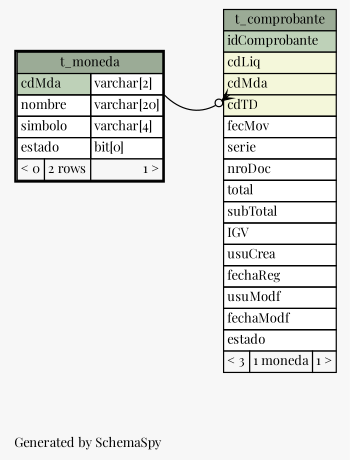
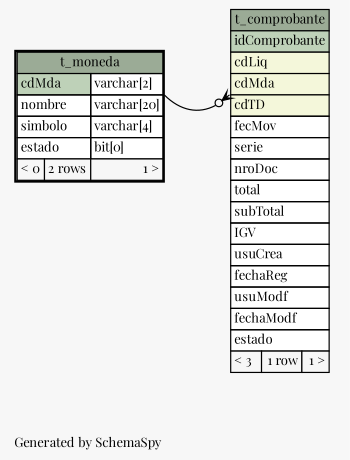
(281, 361) -> (283, 361)
